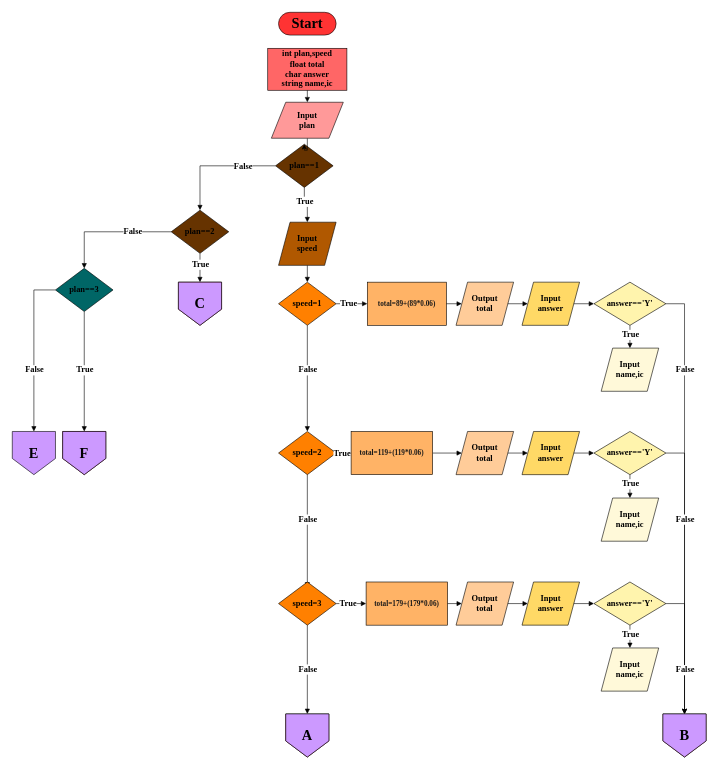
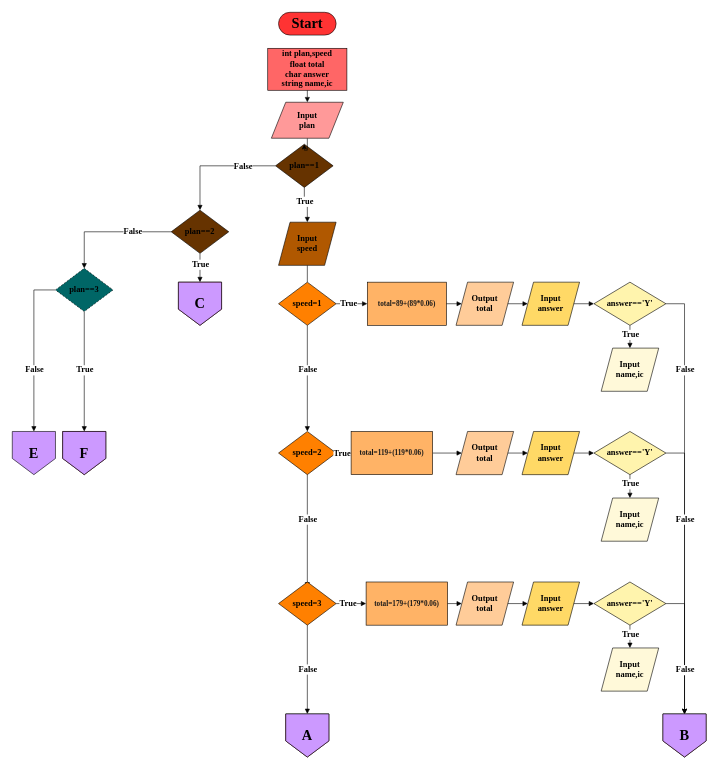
(308, 276) -> (308, 278)
(84, 290) -> (84, 290)
